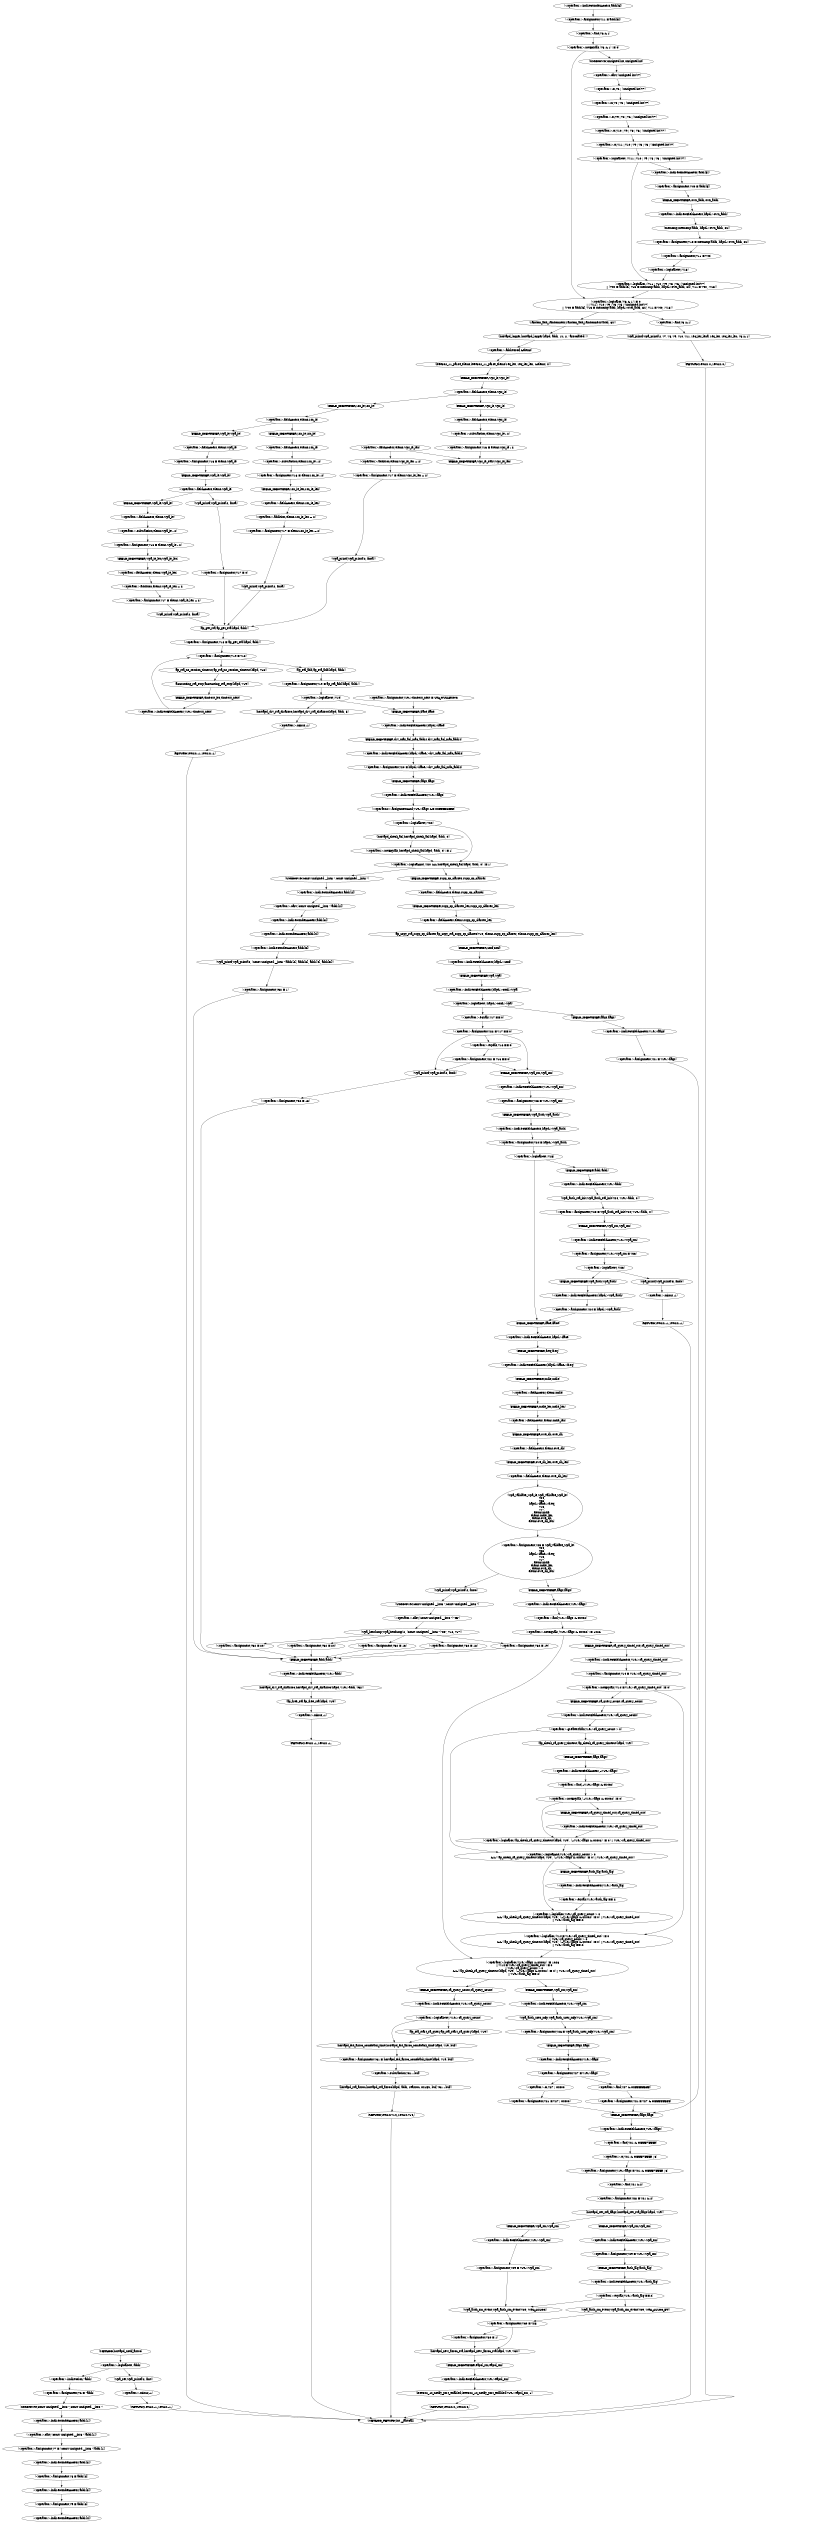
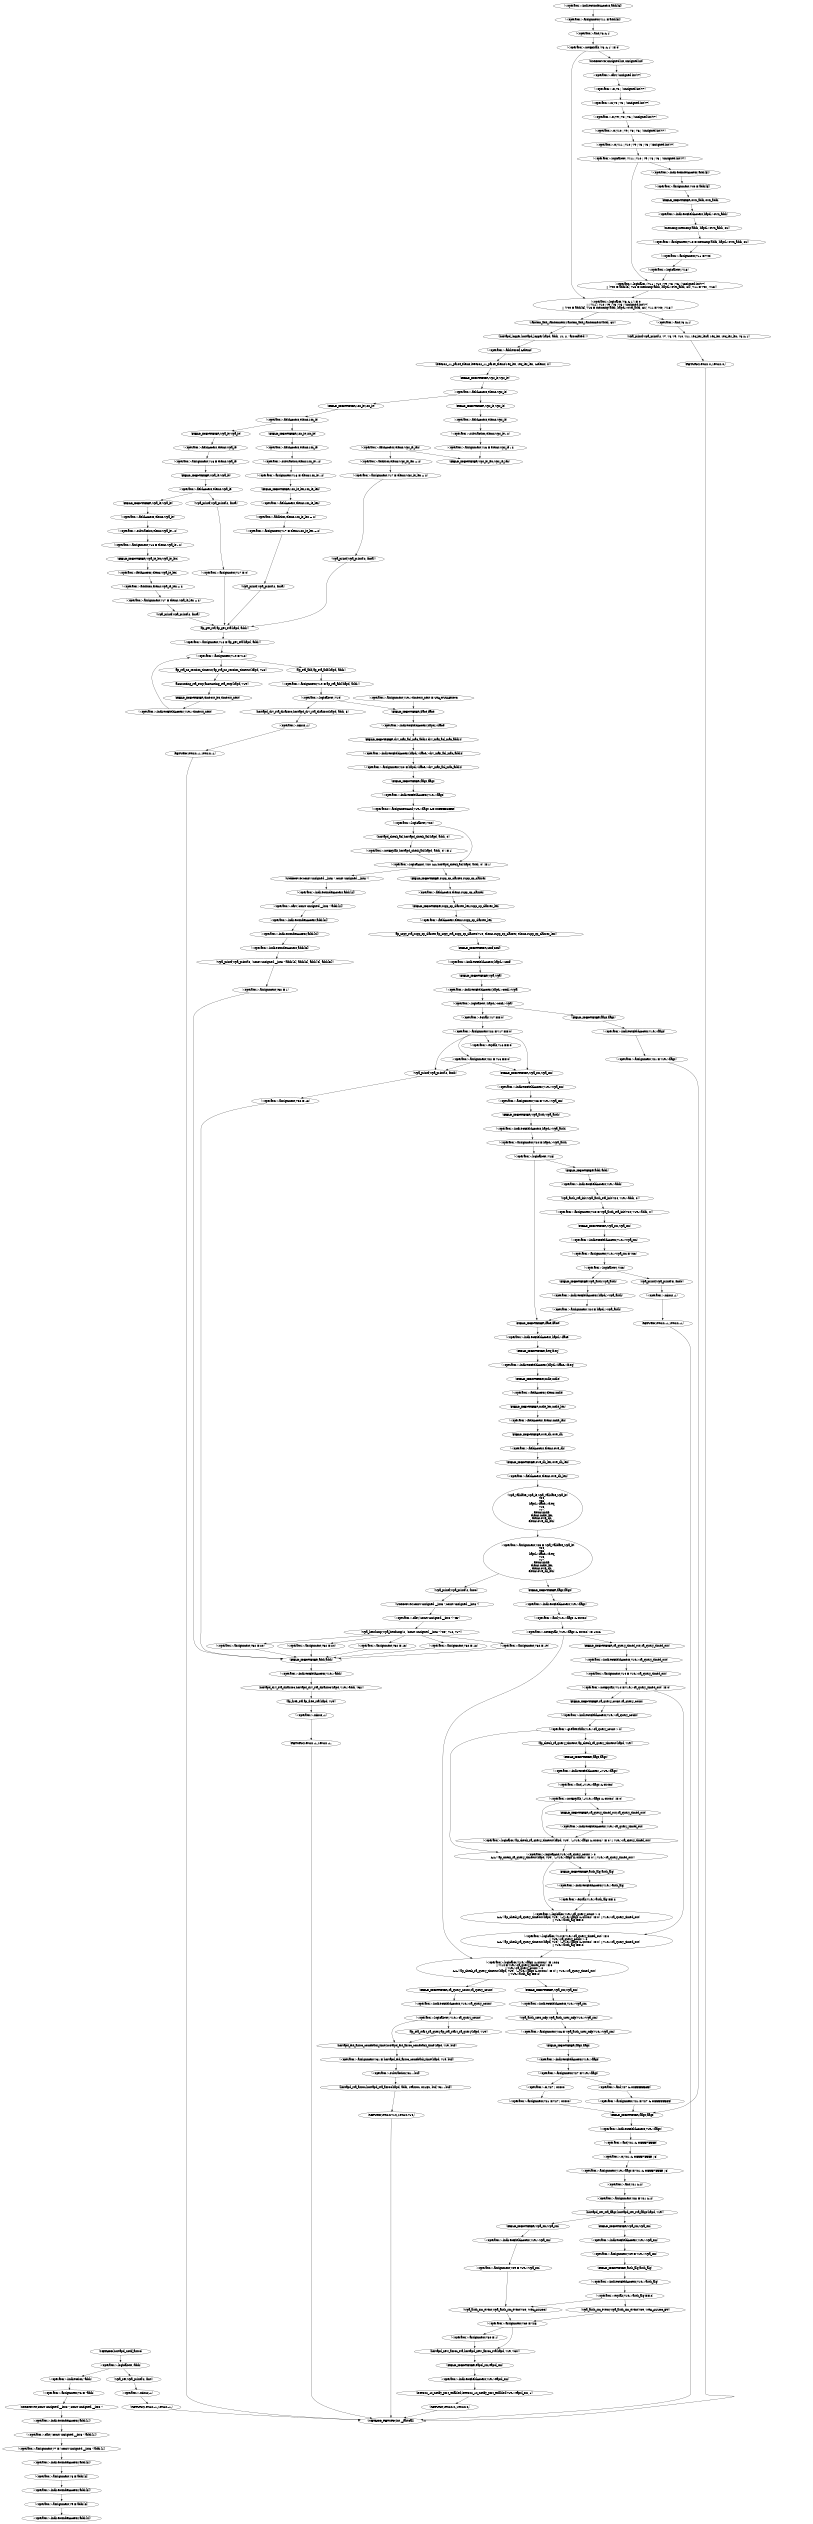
none -> (623, 109)
(480, 462) -> (480, 462)
(487, 1052) -> (459, 1044)
